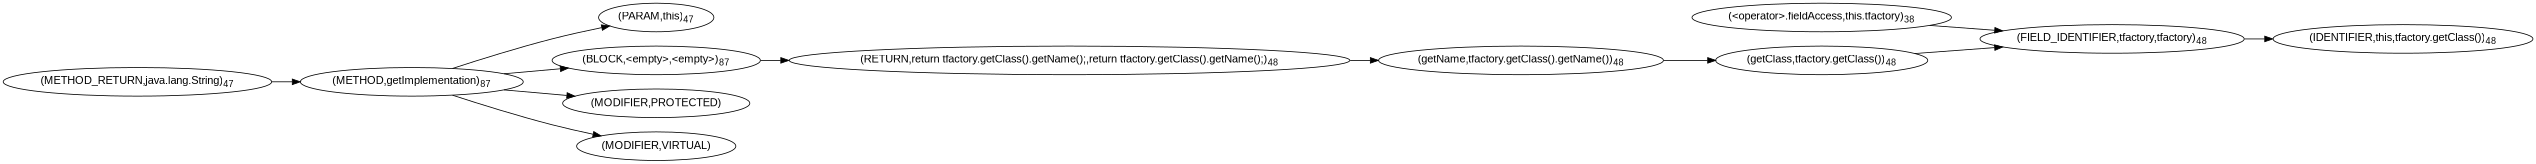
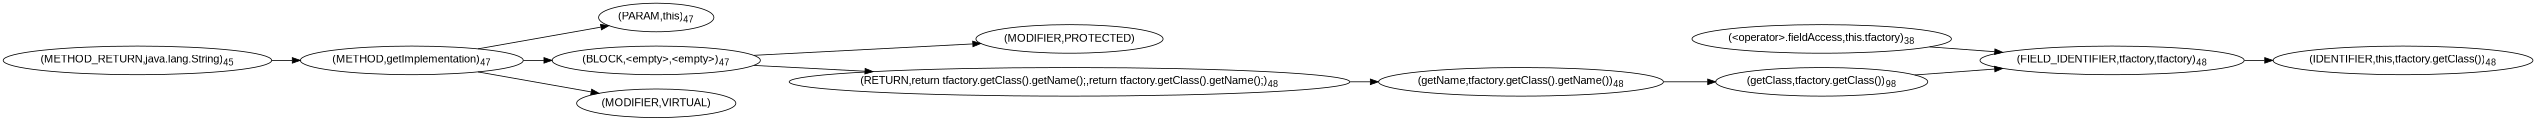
(725, 59) -> (725, 59)
(1891, 59) -> (1891, 81)
(229, 81) -> (229, 59)
(486, 81) -> (486, 59)
(535, 93) -> (863, 50)
